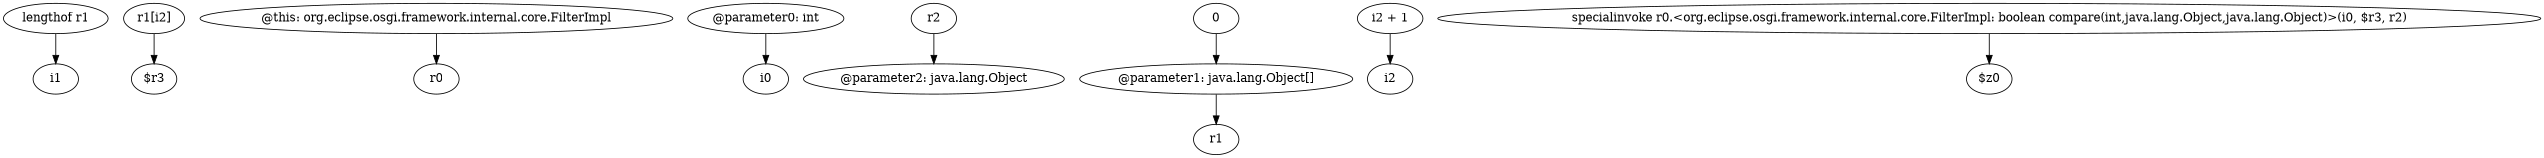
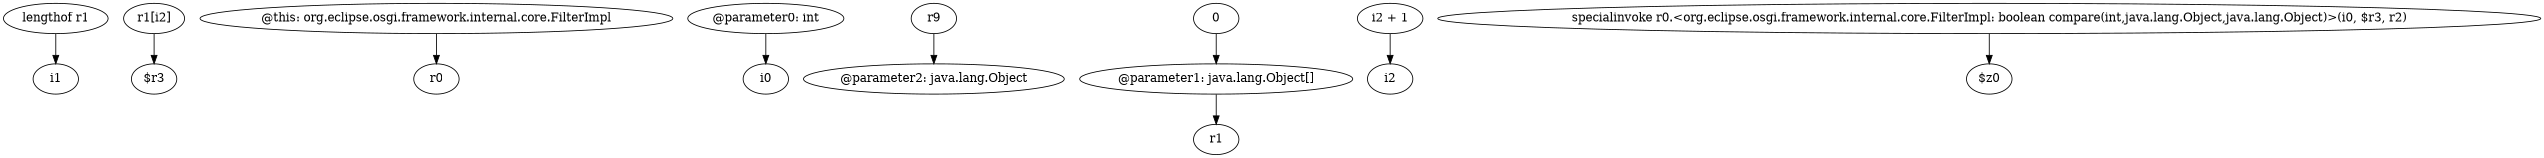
(934, 18) -> (934, 18)
